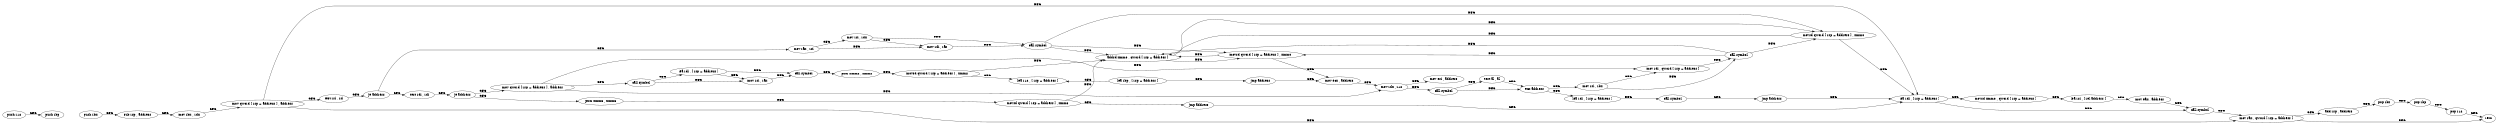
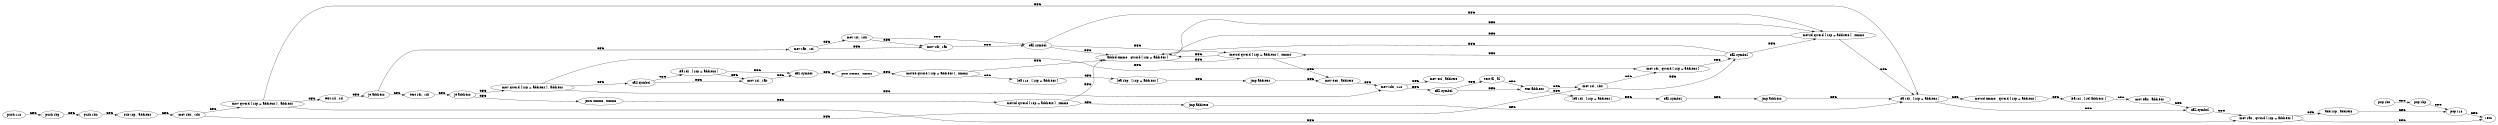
(1089, 82) -> (1086, 77)
(2363, 107) -> (2401, 112)
none -> (70, 115)
none -> (893, 117)
